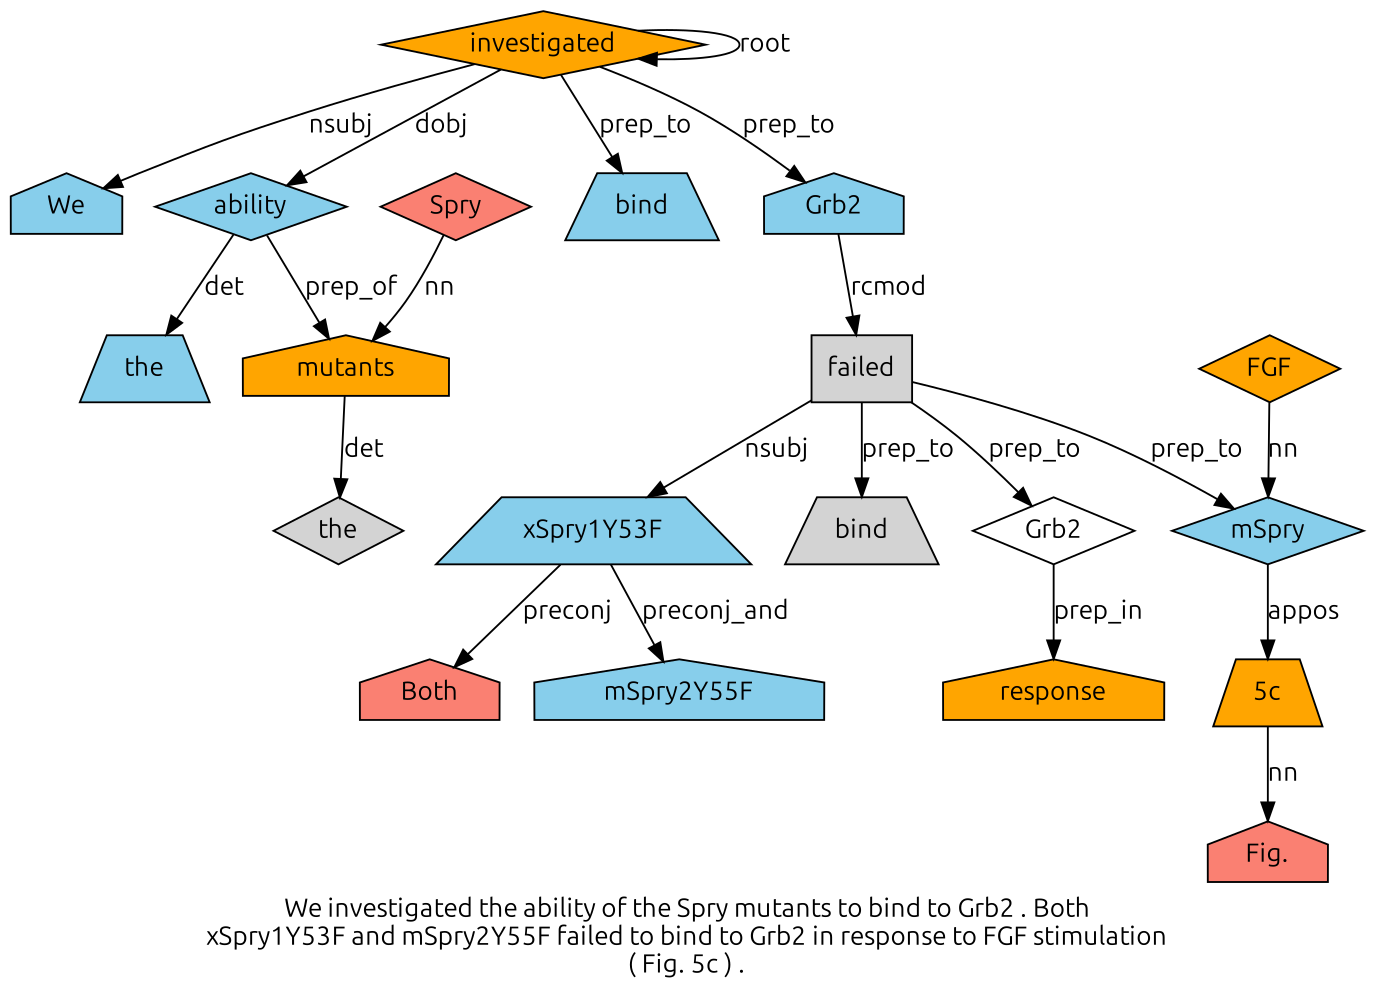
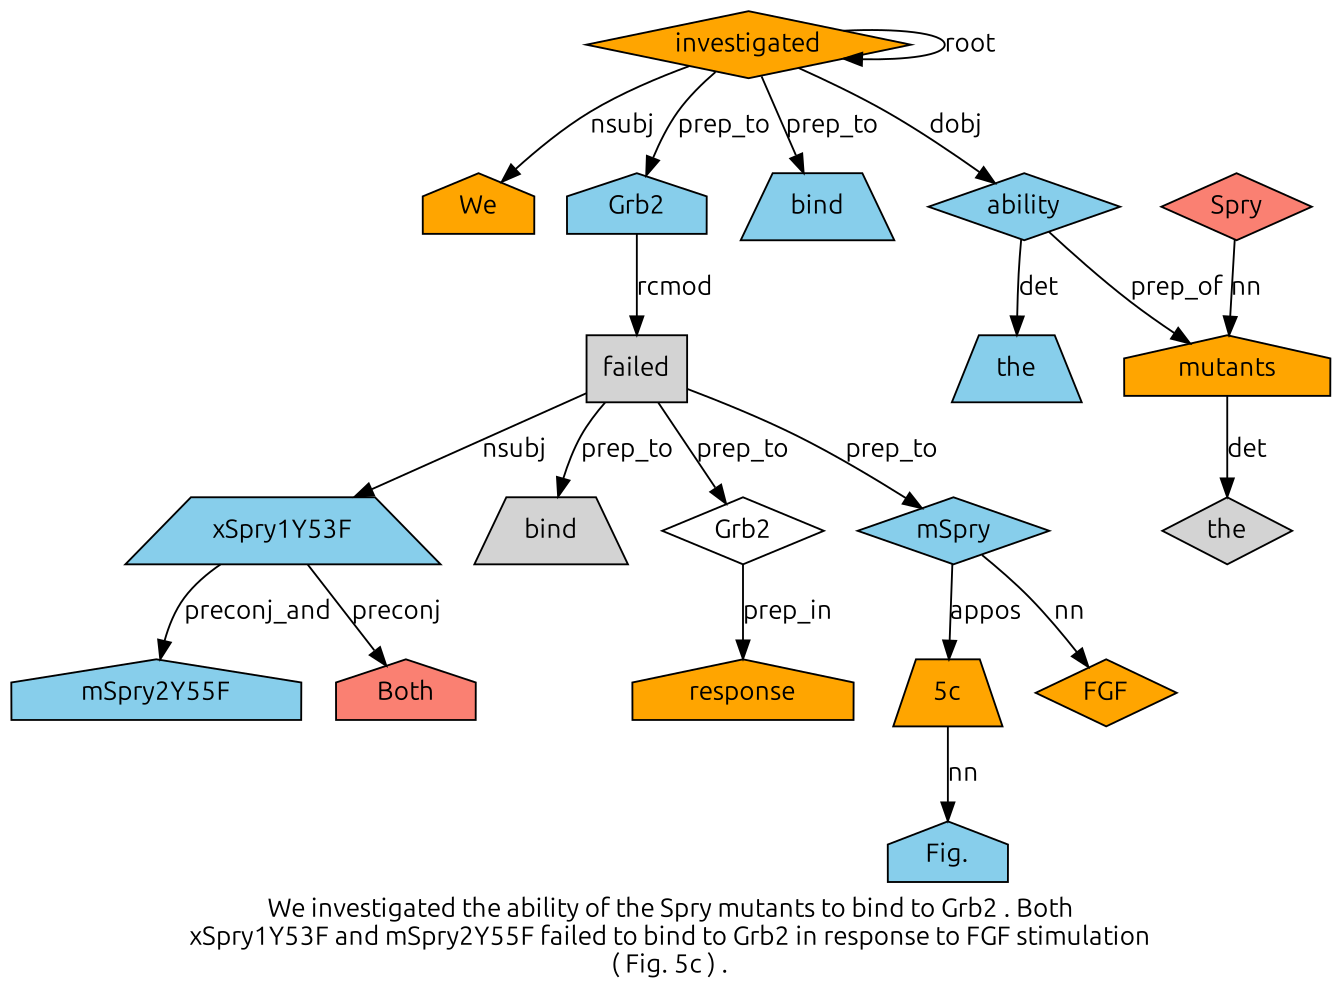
(67, 207) -> (479, 207)
(1269, 440) -> (1033, 601)
(1268, 855) -> (948, 855)
